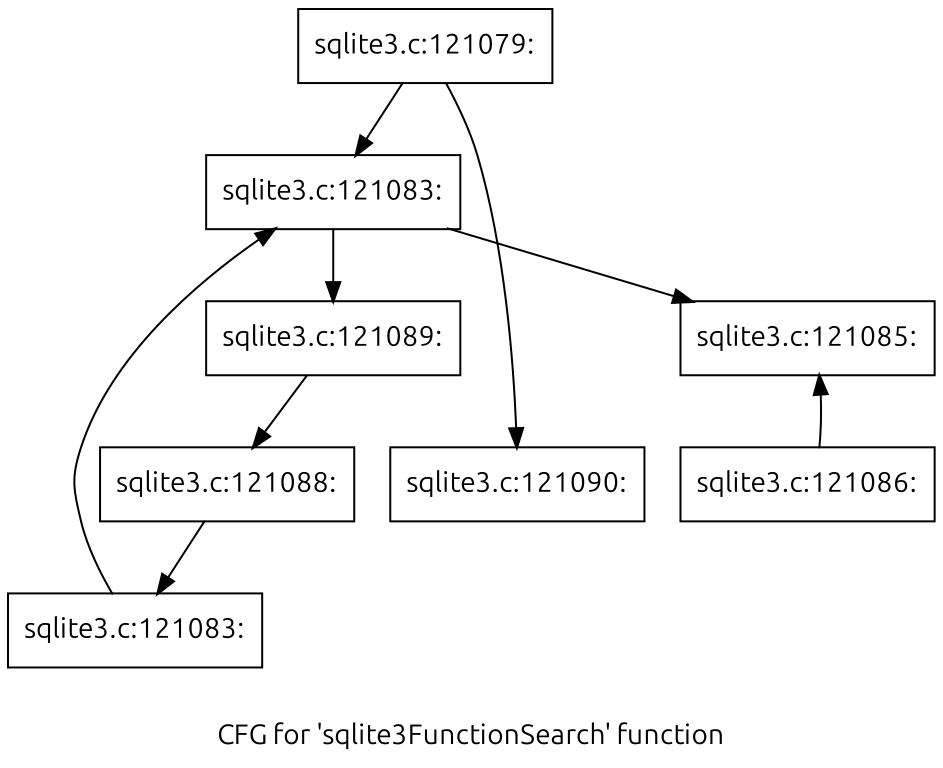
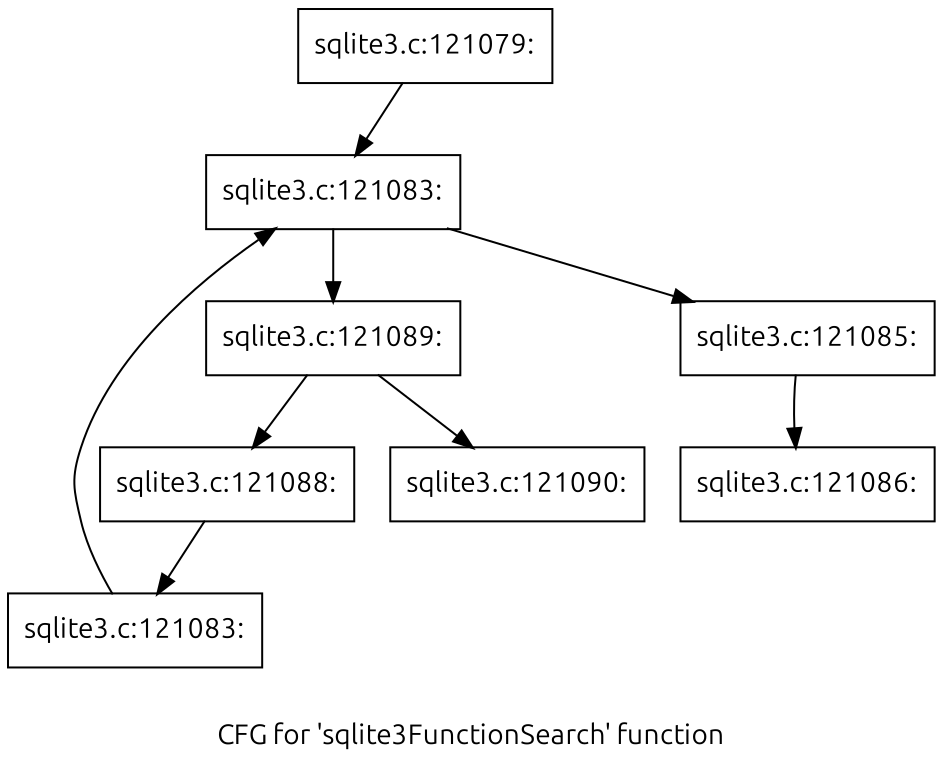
(500, 260) -> (417, 405)
(821, 422) -> (794, 401)
